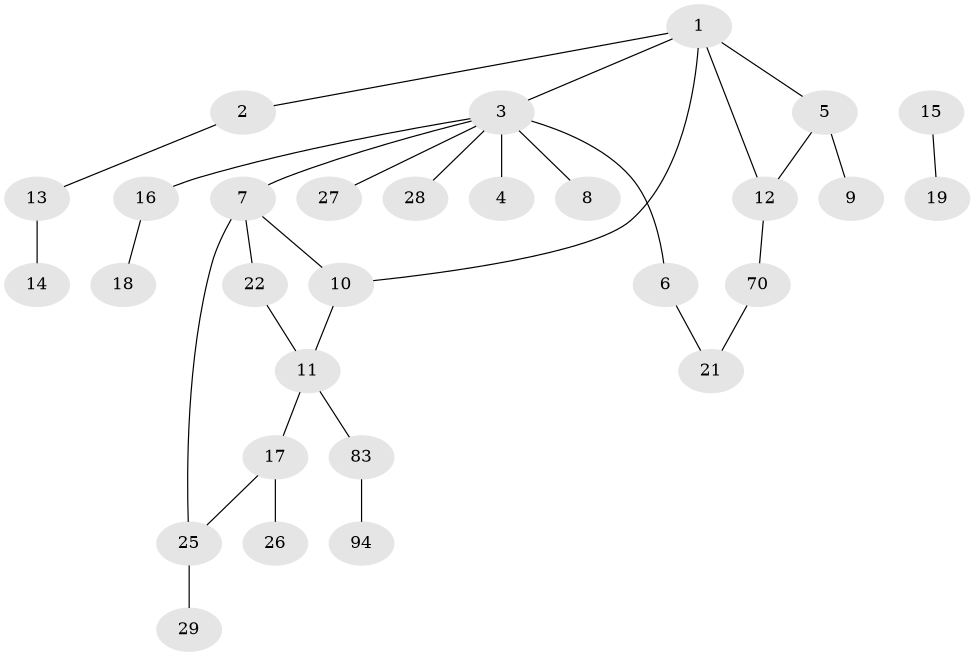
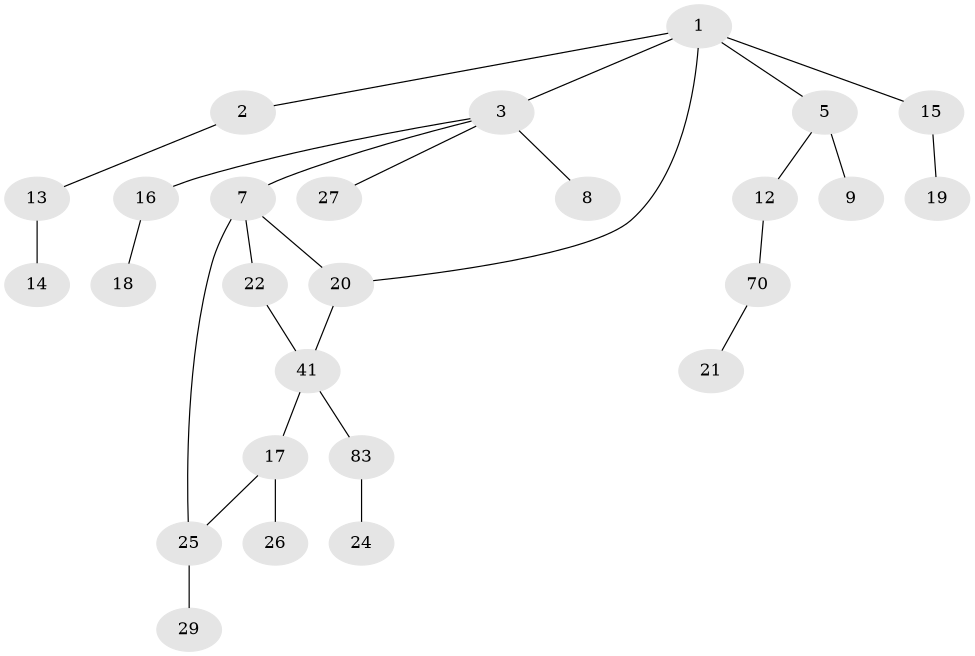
(732, 112) -> (815, 69)
(415, 199) -> none
(502, 199) -> none
(341, 285) -> (341, 285)
(666, 285) -> none
(308, 371) -> (308, 371)
(362, 544) -> (362, 544)
